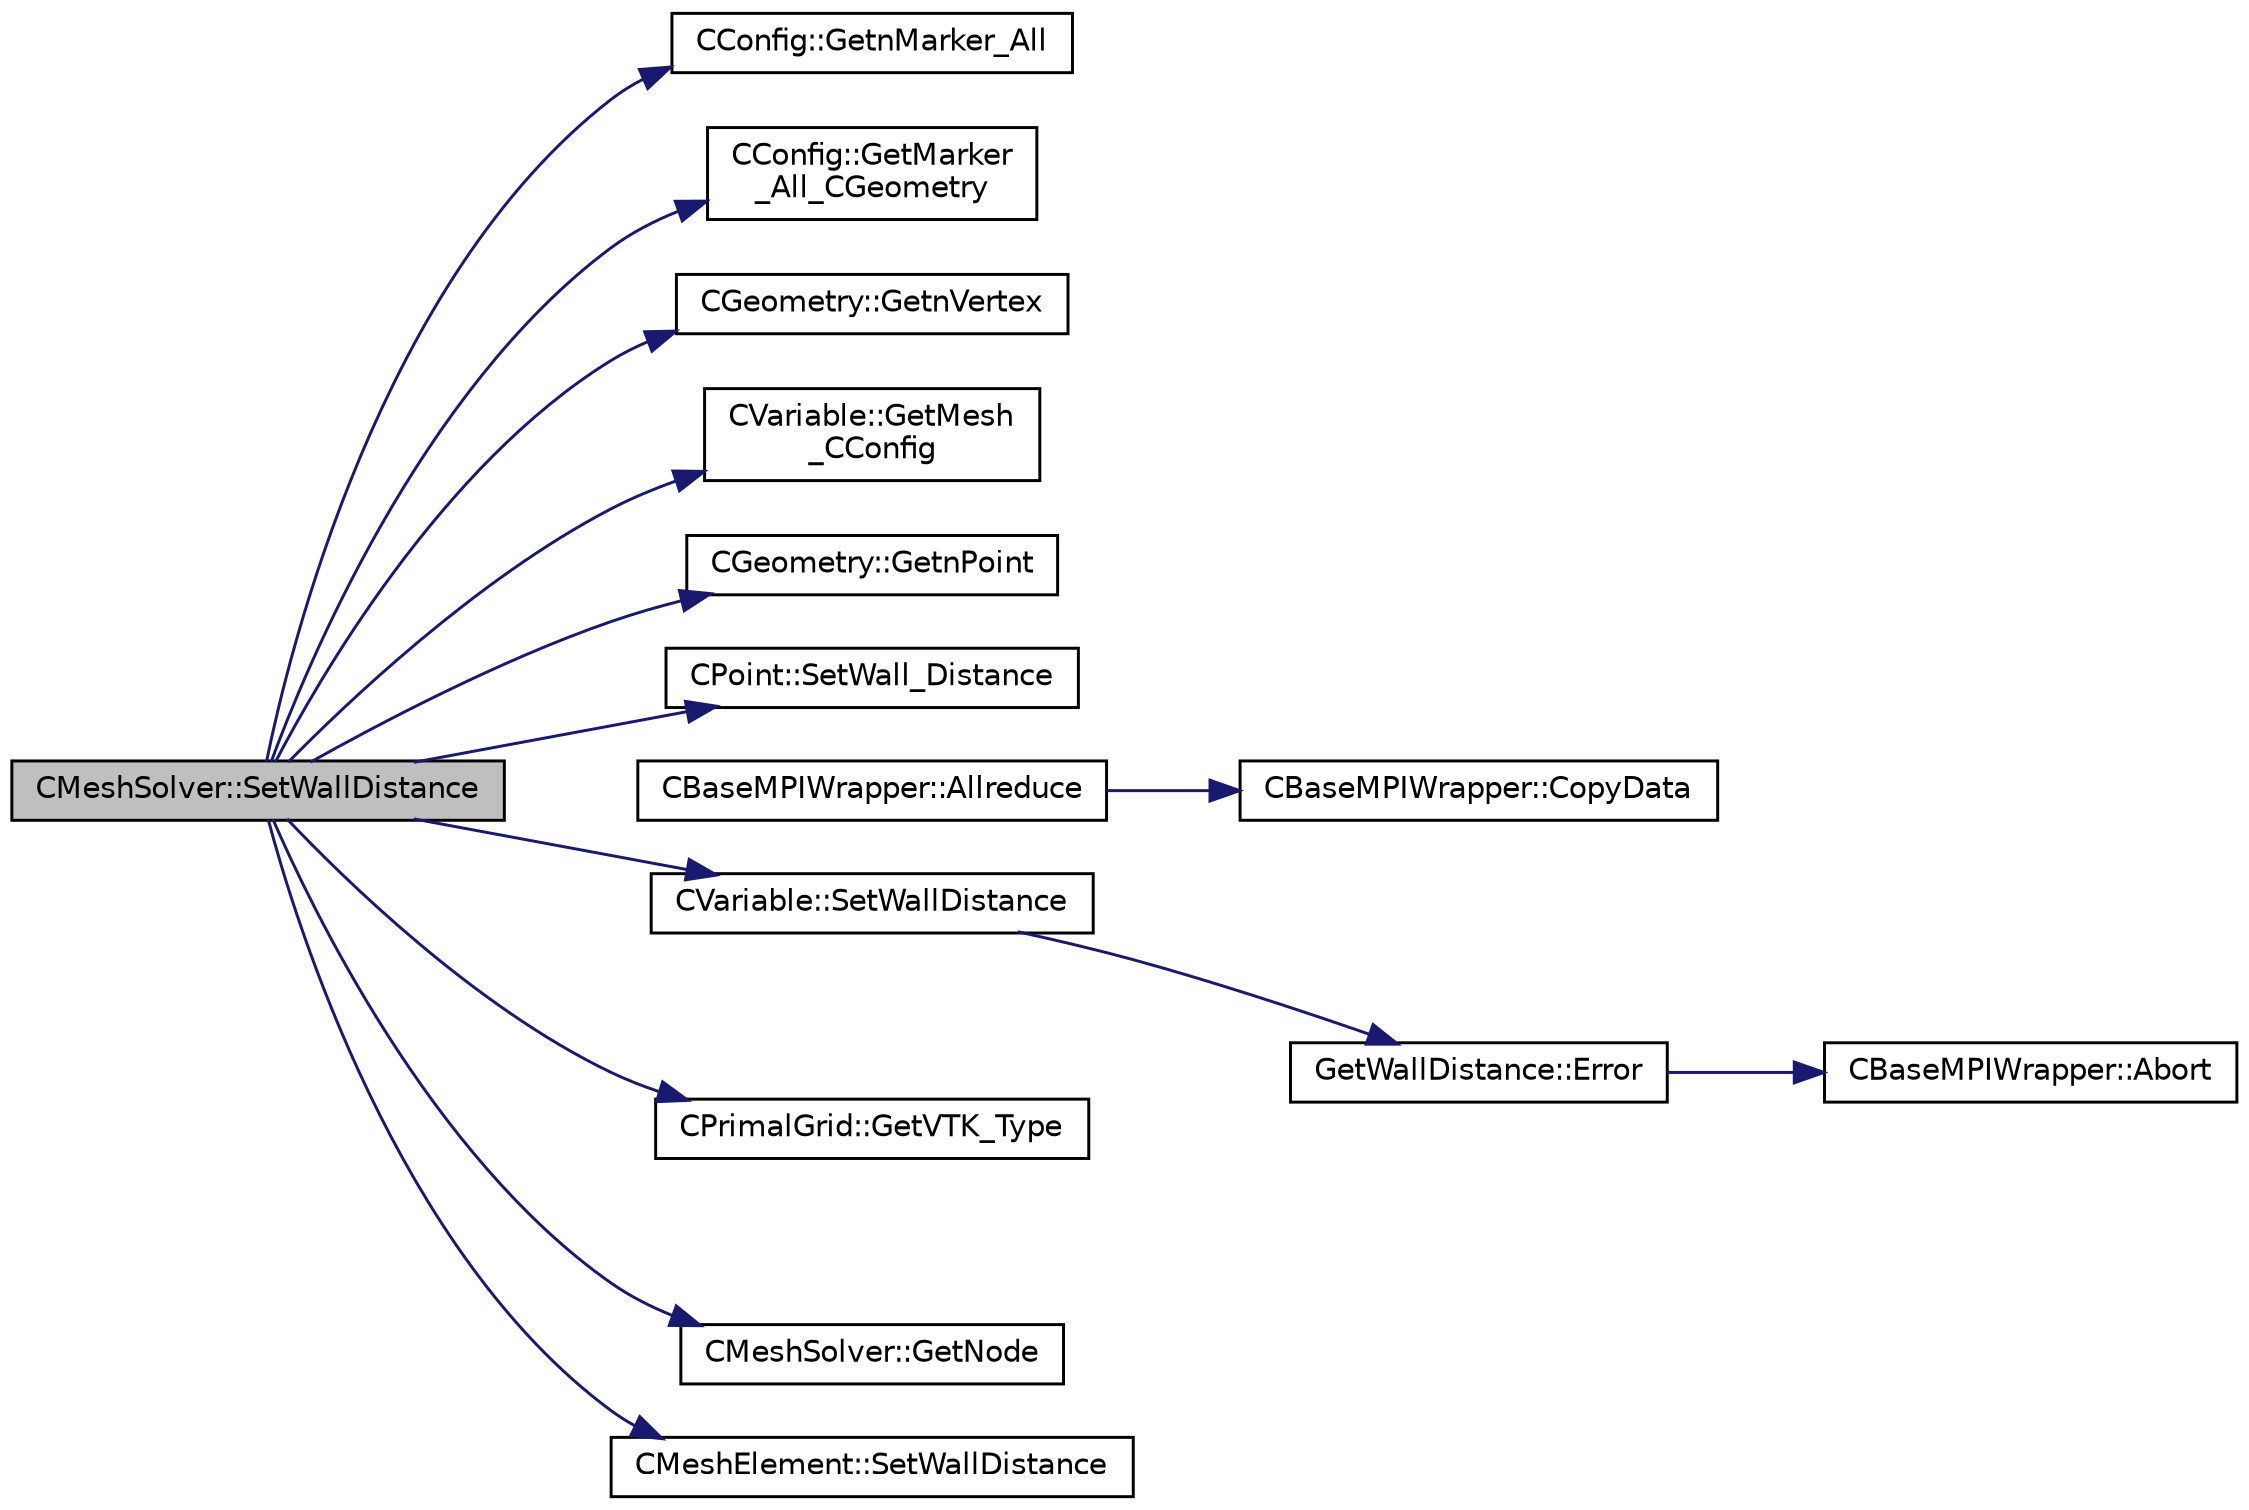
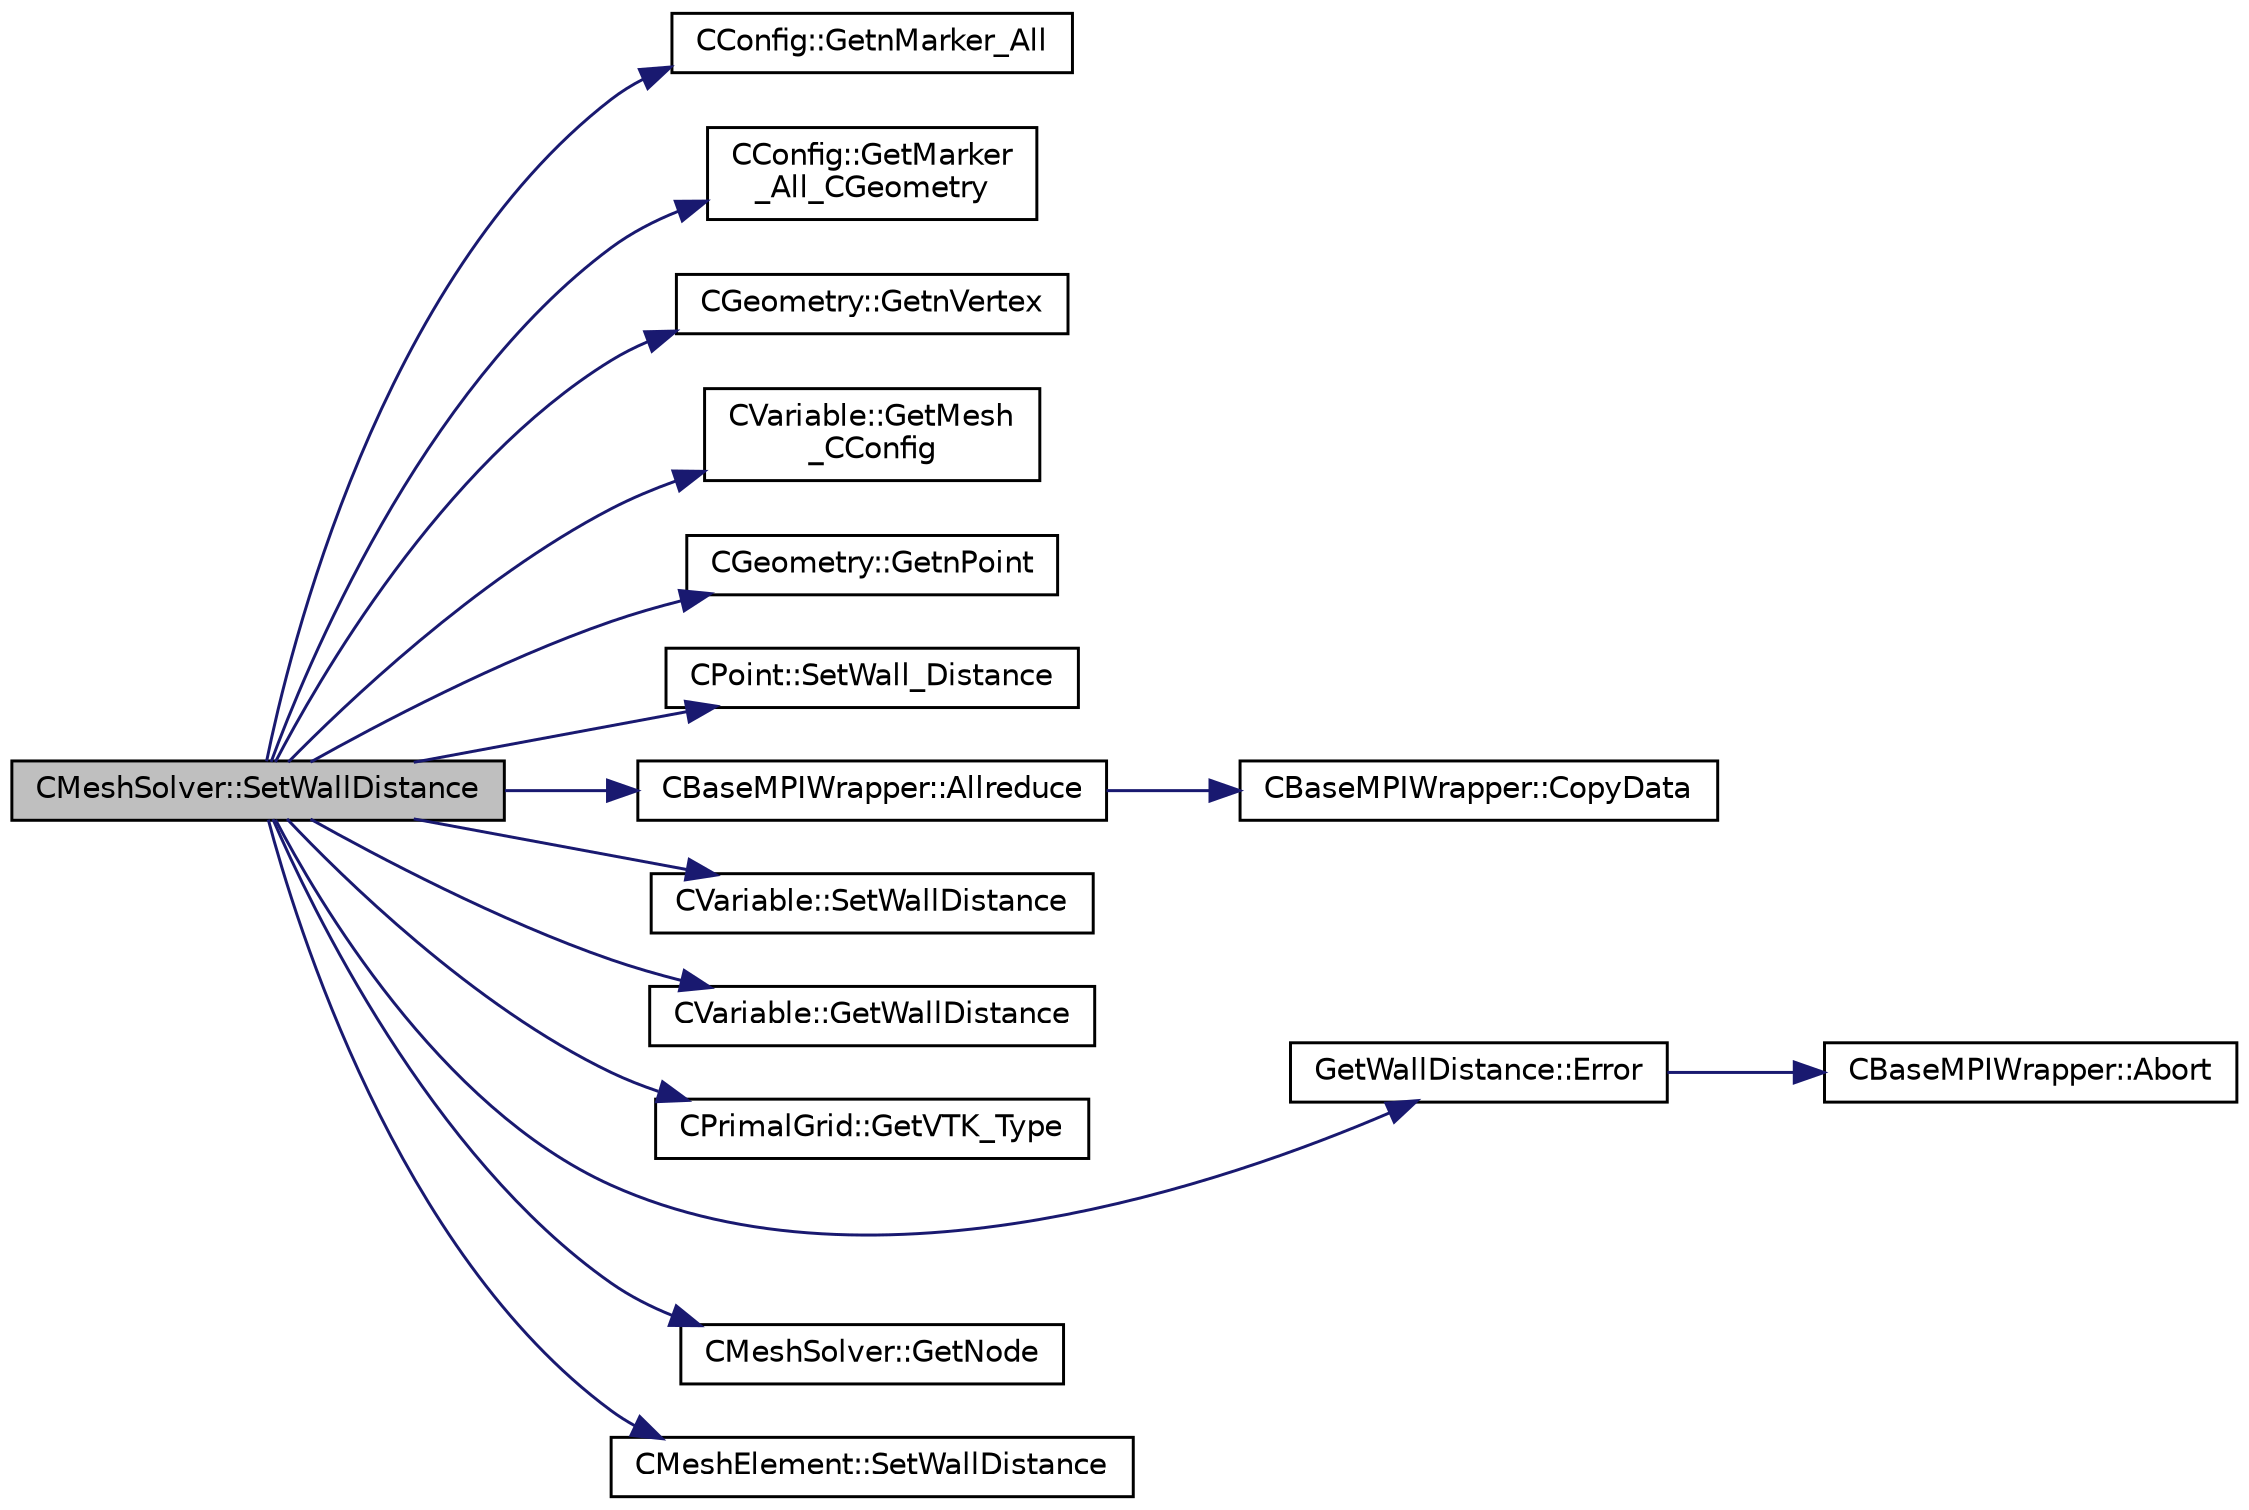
none -> (556, 791)
(1195, 978) -> (754, 1225)
none -> (872, 1016)
